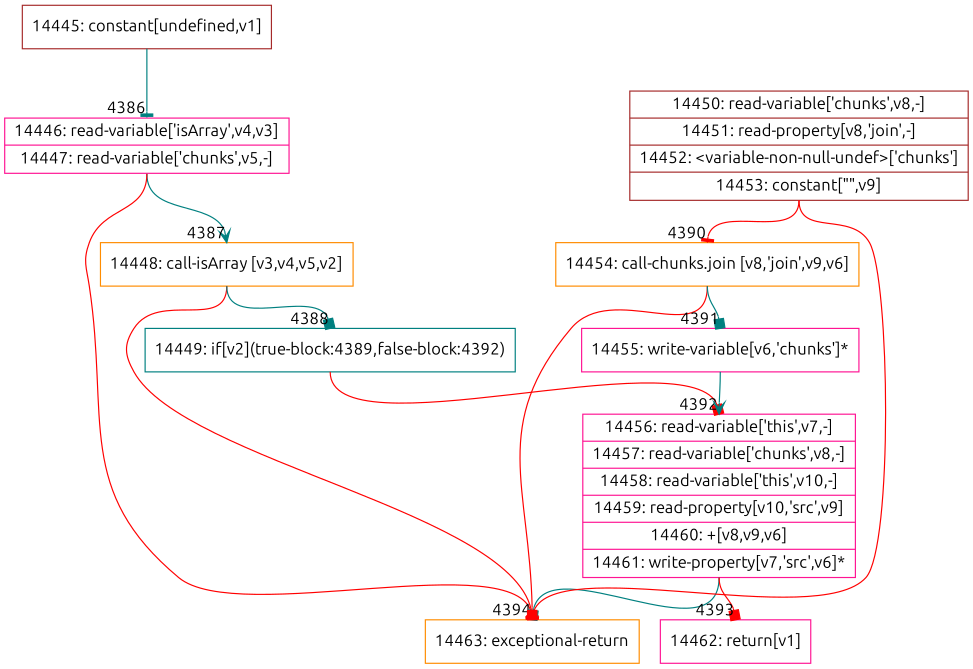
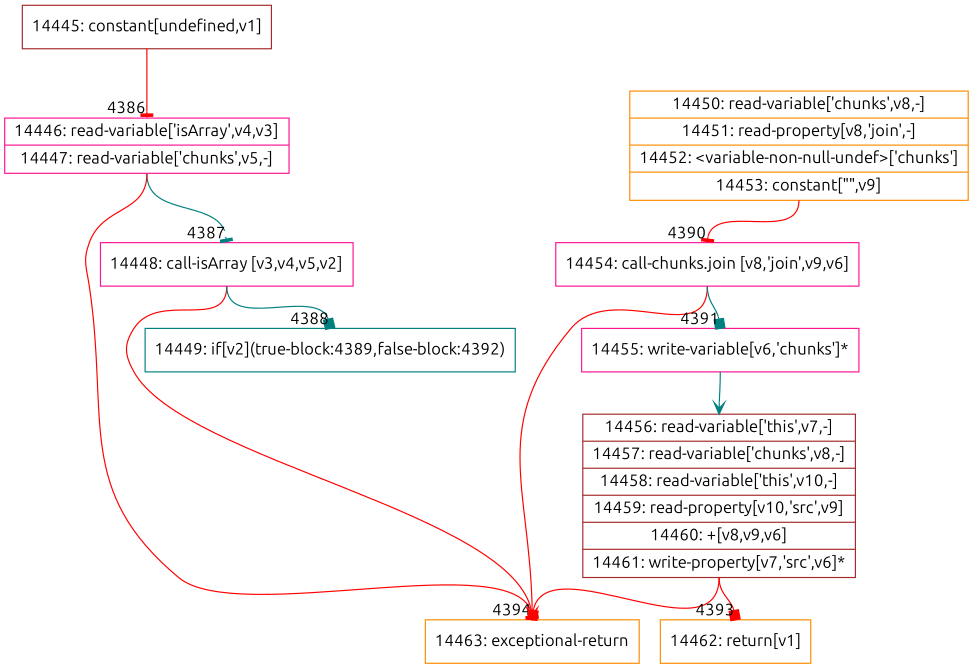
(147, 80) -> (147, 80)
(799, 146) -> (799, 146)
(181, 207) -> (181, 207)
(227, 264) -> (227, 264)
(707, 264) -> (707, 264)
(540, 375) -> (535, 385)
(519, 394) -> none
(719, 496) -> (719, 496)
(878, 538) -> none
(631, 600) -> (631, 600)
(736, 642) -> (736, 642)
